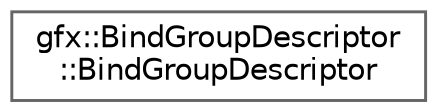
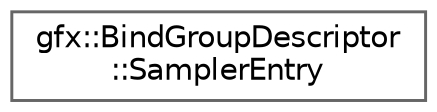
(219, 56) -> (219, 56)
